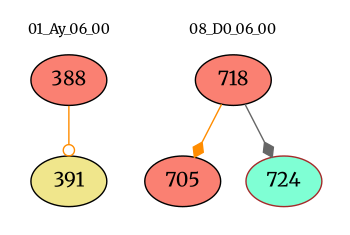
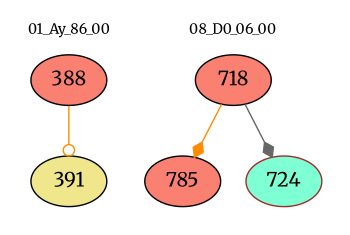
(70, 30) -> (70, 30)
(183, 181) -> (183, 181)
